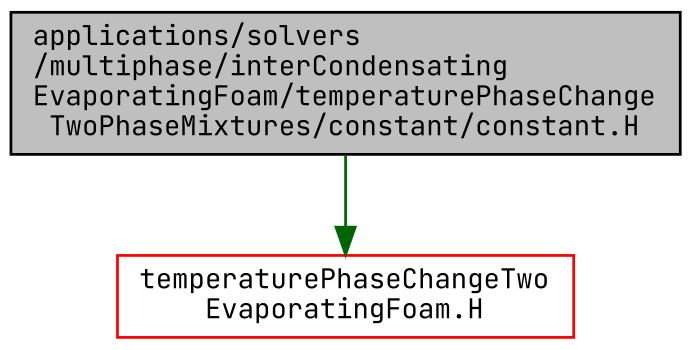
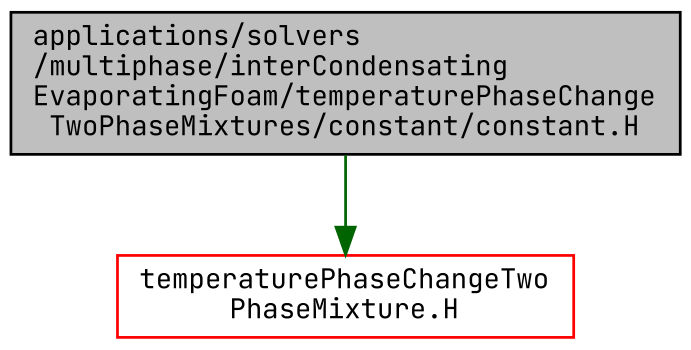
(346, 296) -> (346, 296)
